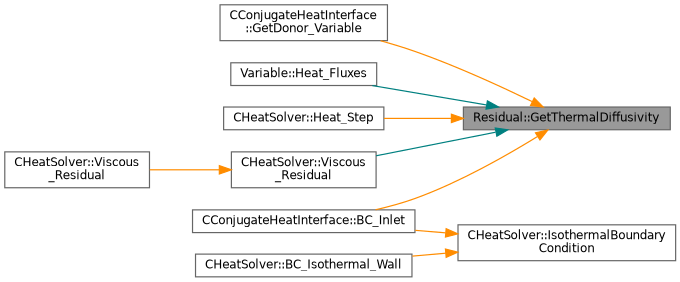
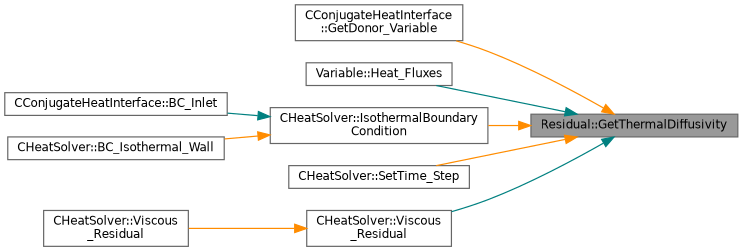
(304, 118) -> (379, 177)
(459, 180) -> (503, 126)
(430, 232) -> (243, 114)
